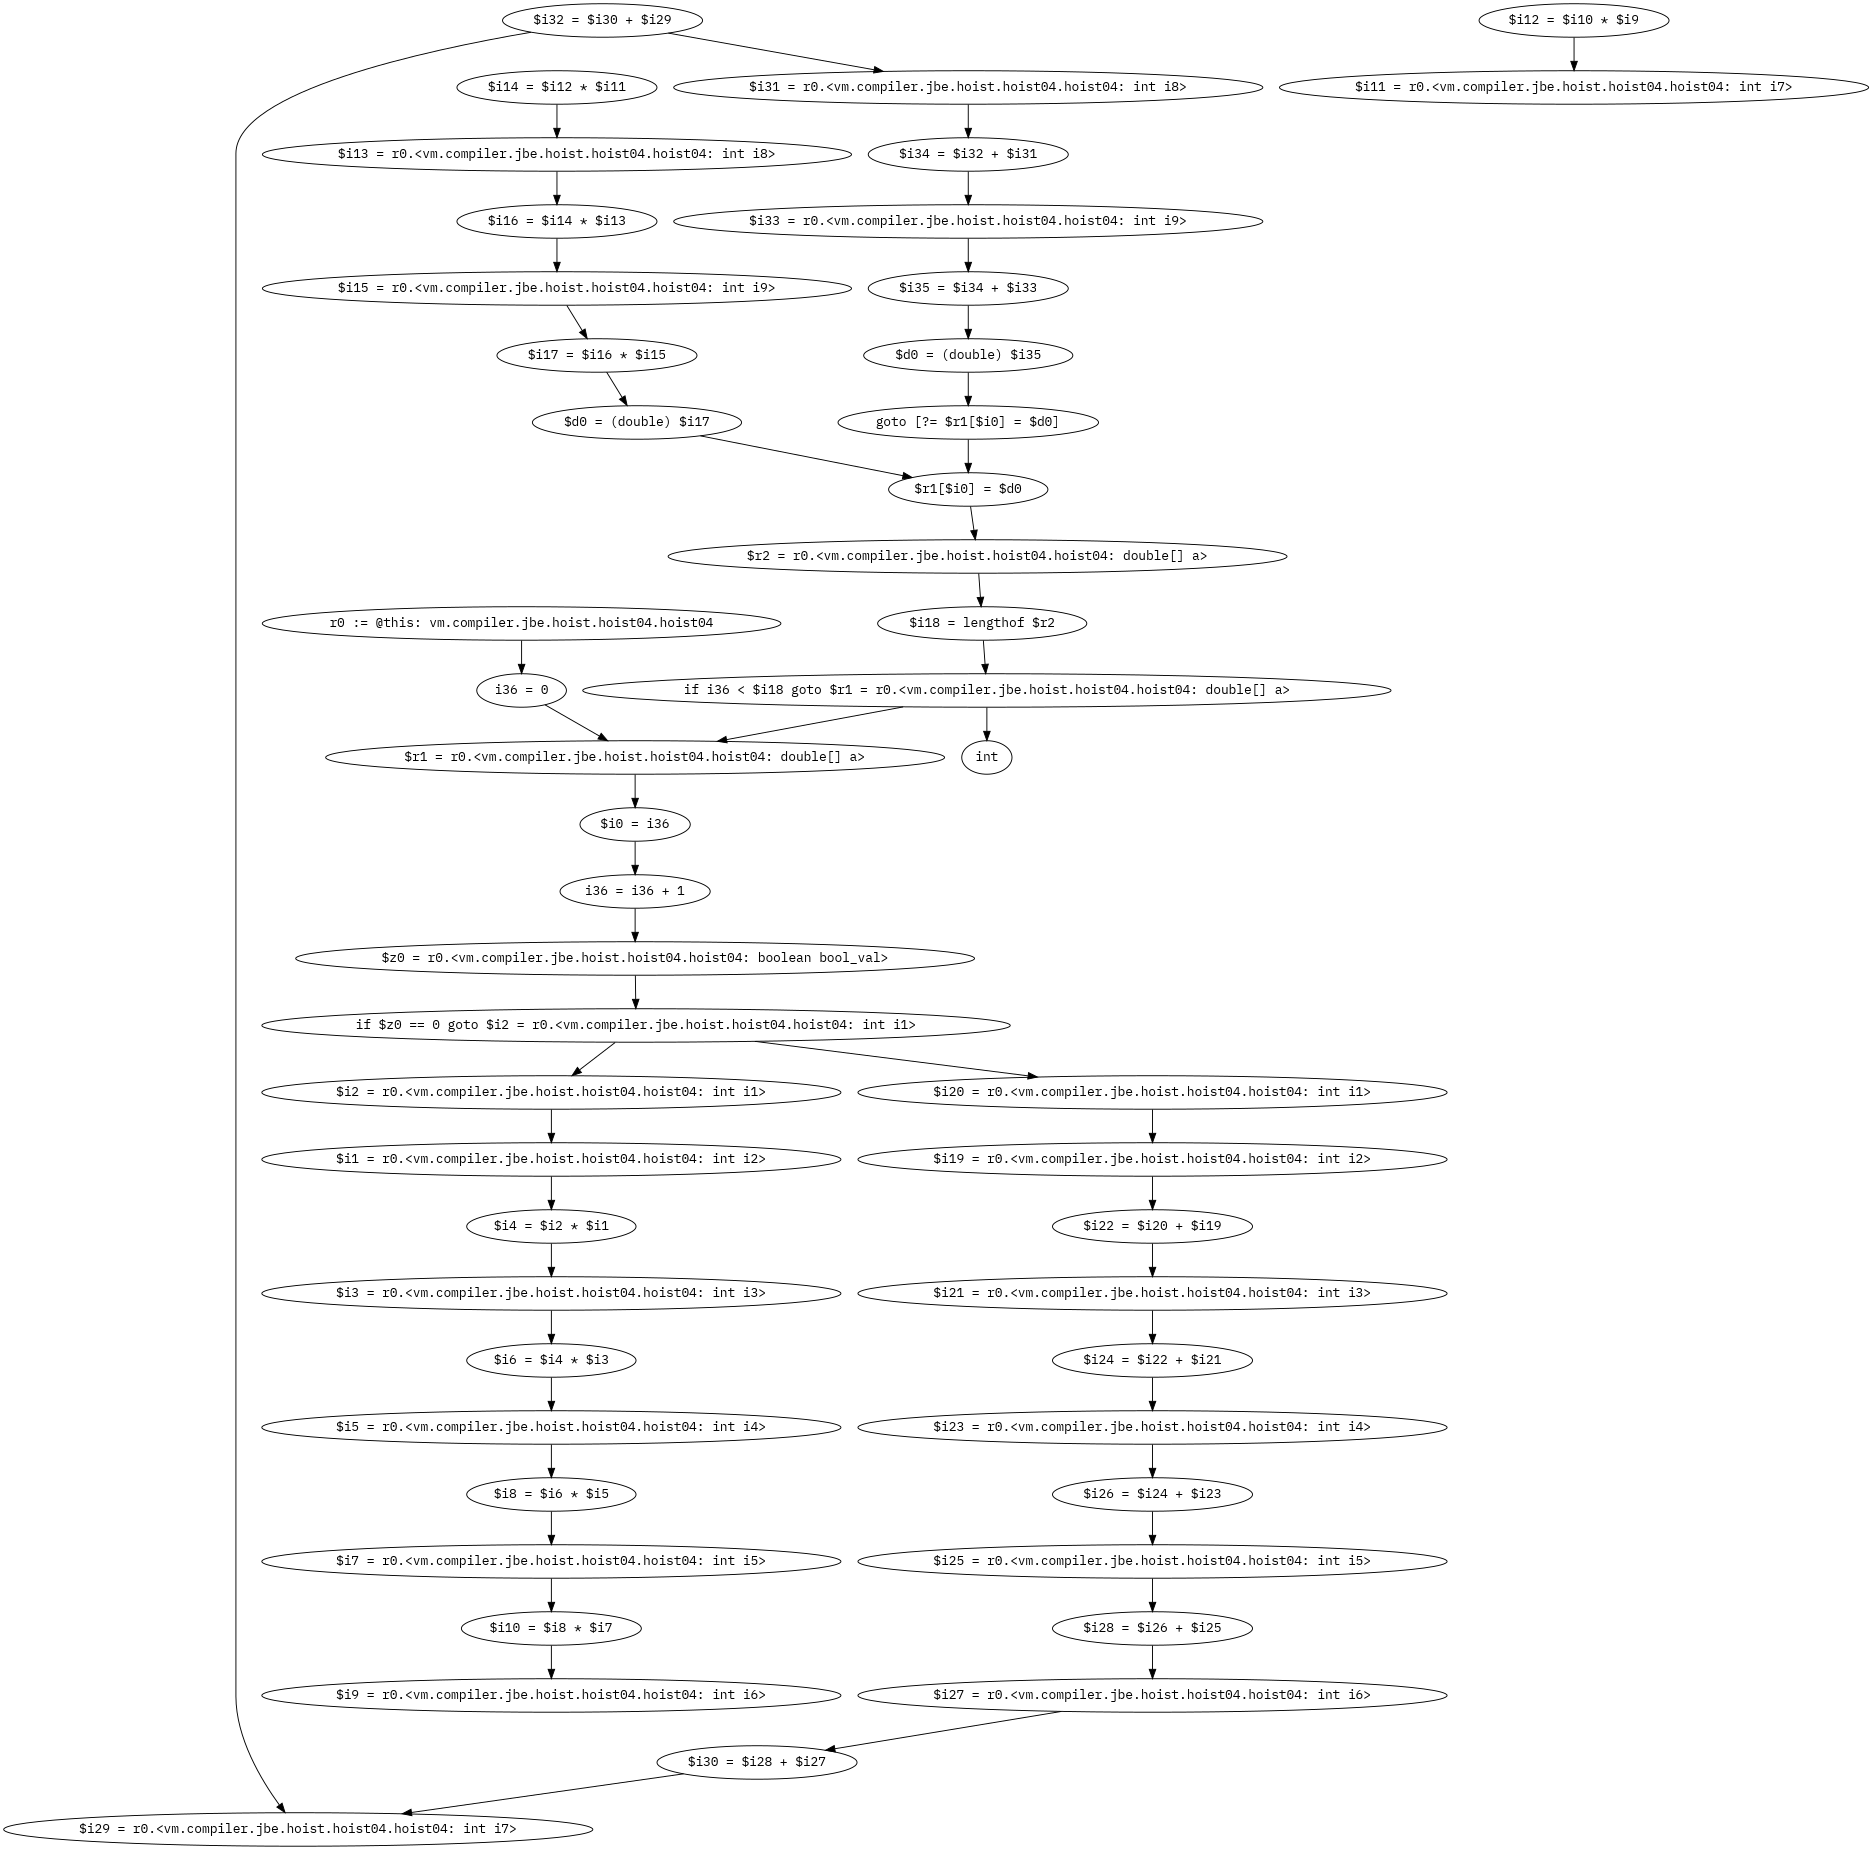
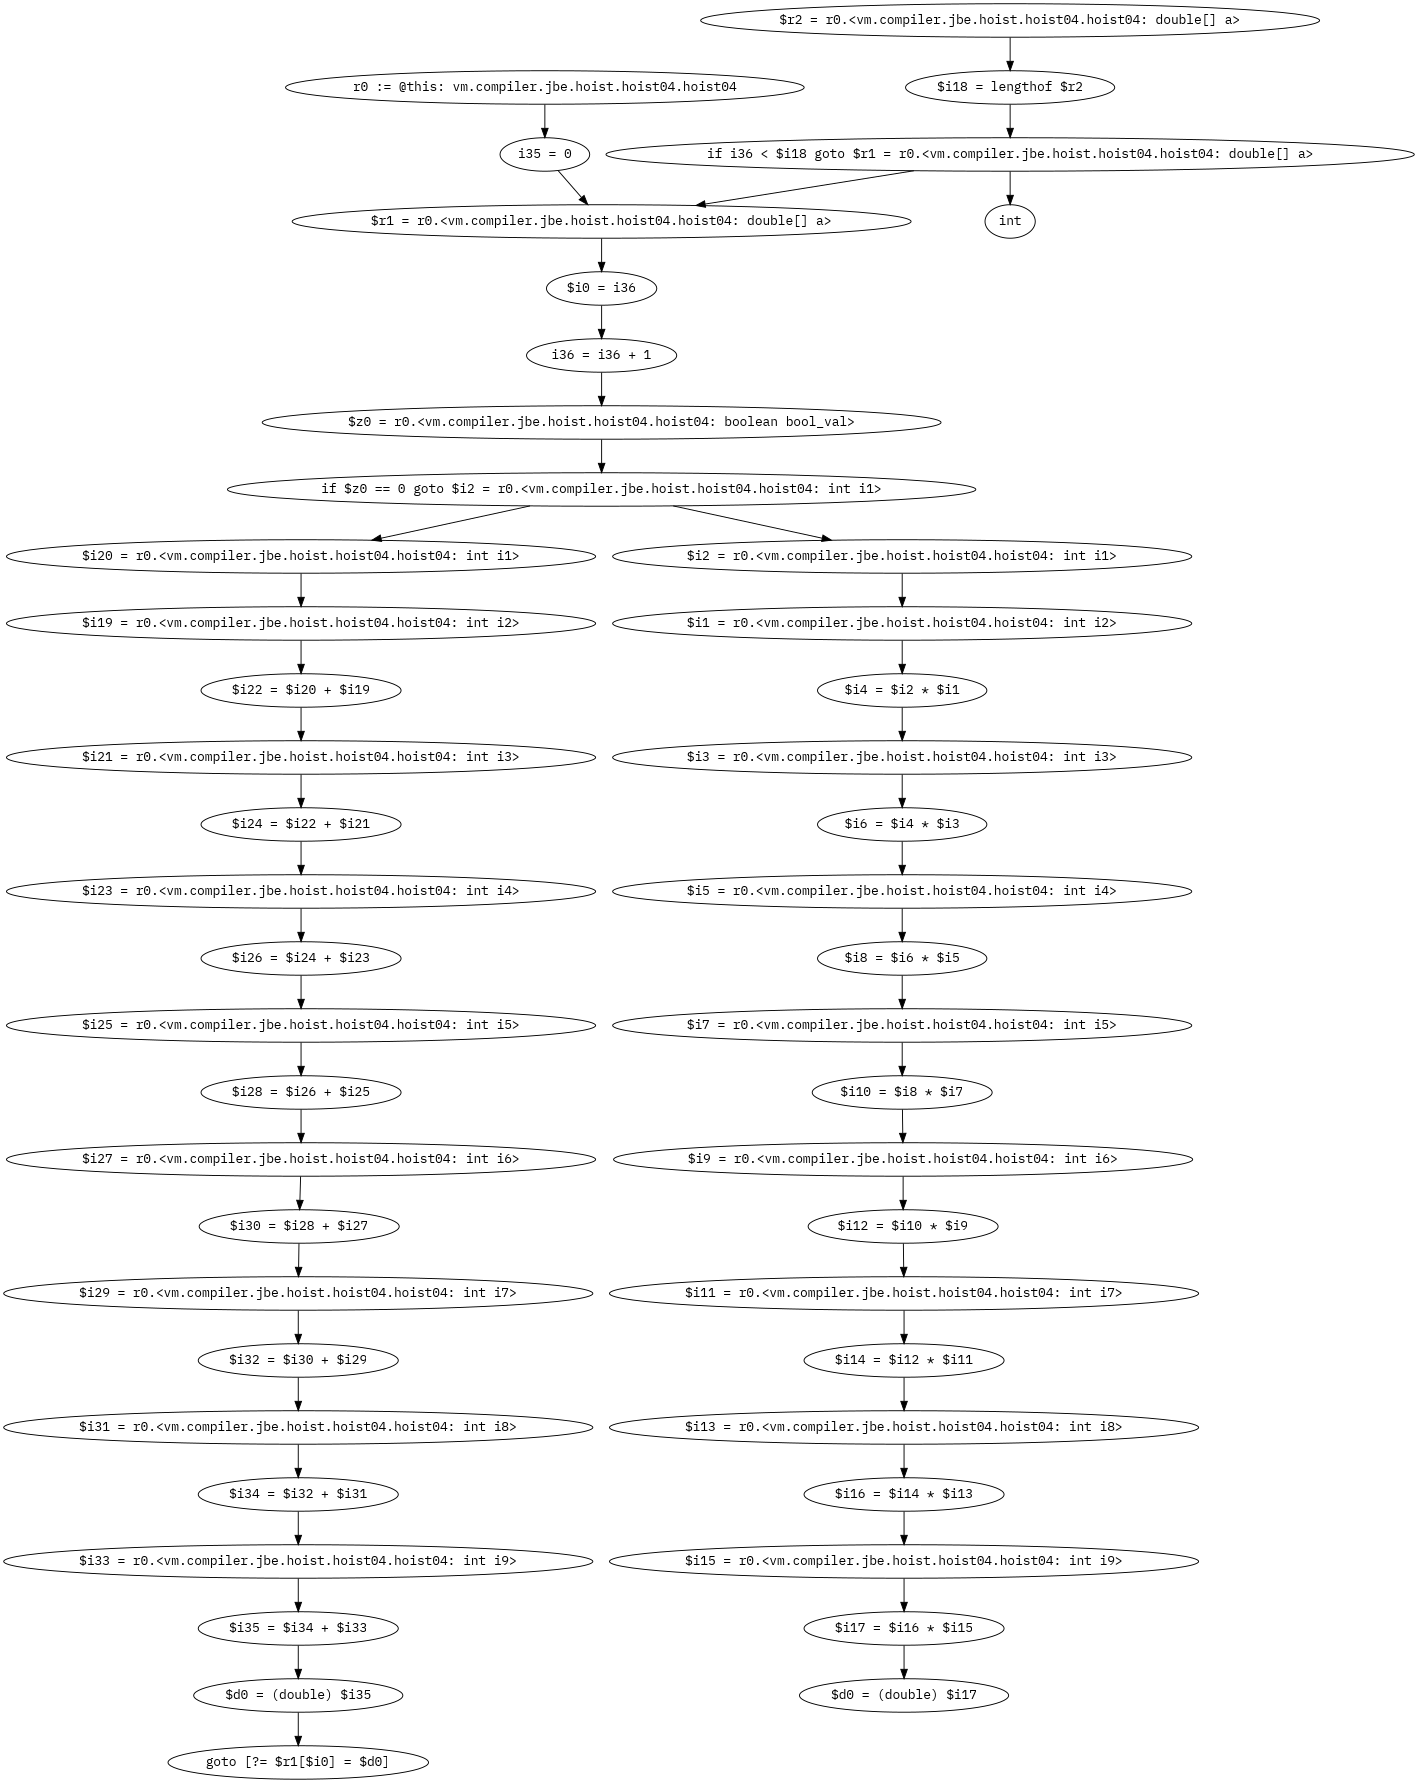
(968, 489) -> none
(522, 690) -> (545, 154)
(236, 819) -> (298, 1322)
none -> (903, 1188)
none -> (904, 1322)
